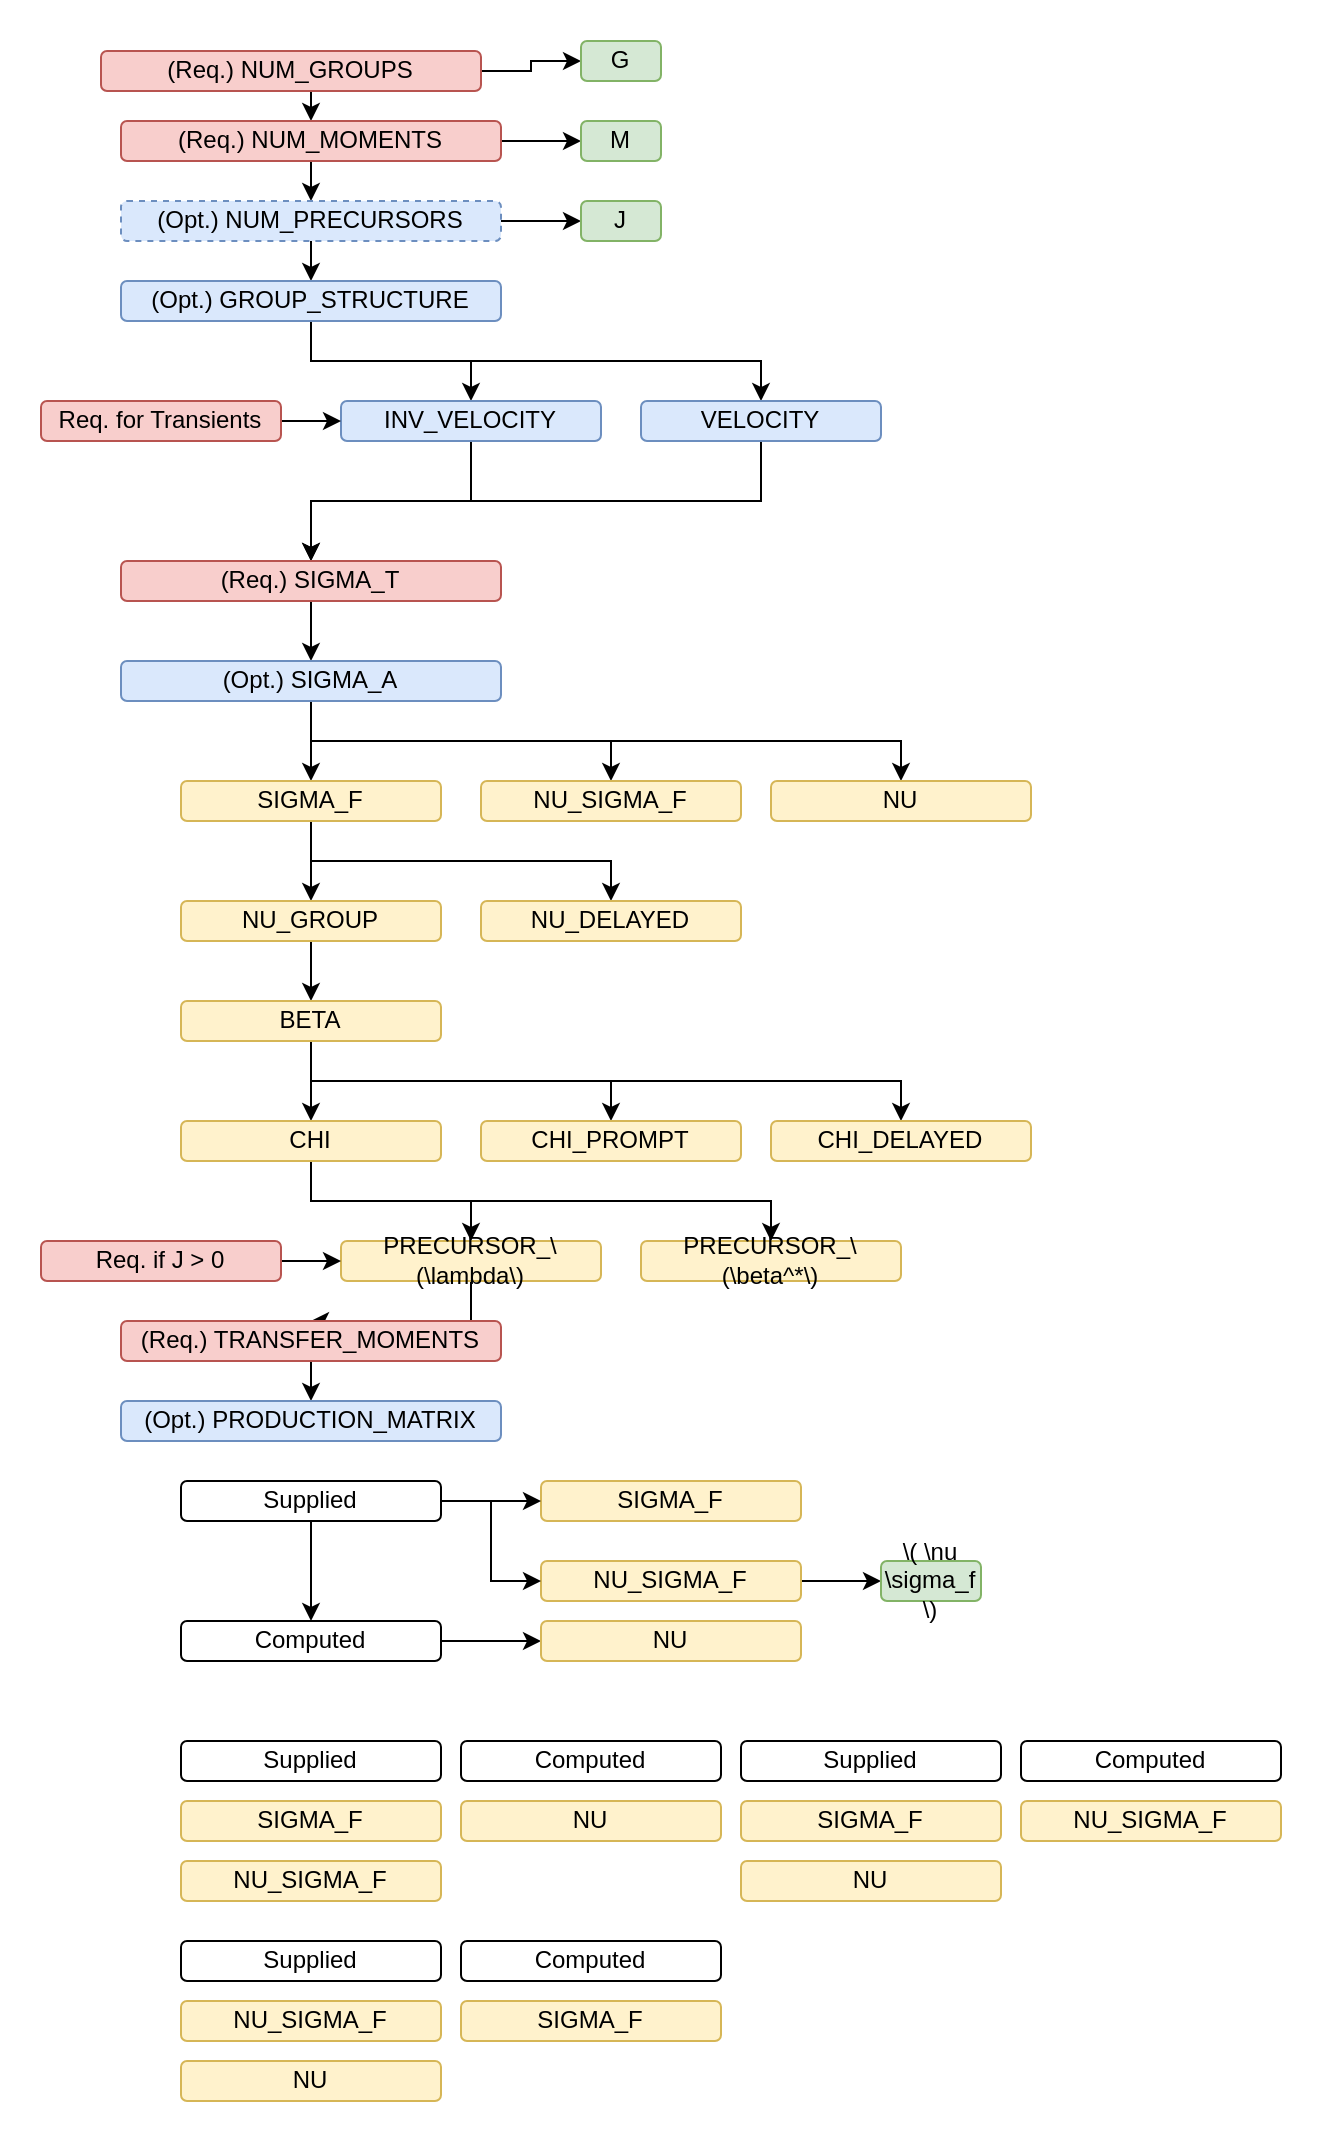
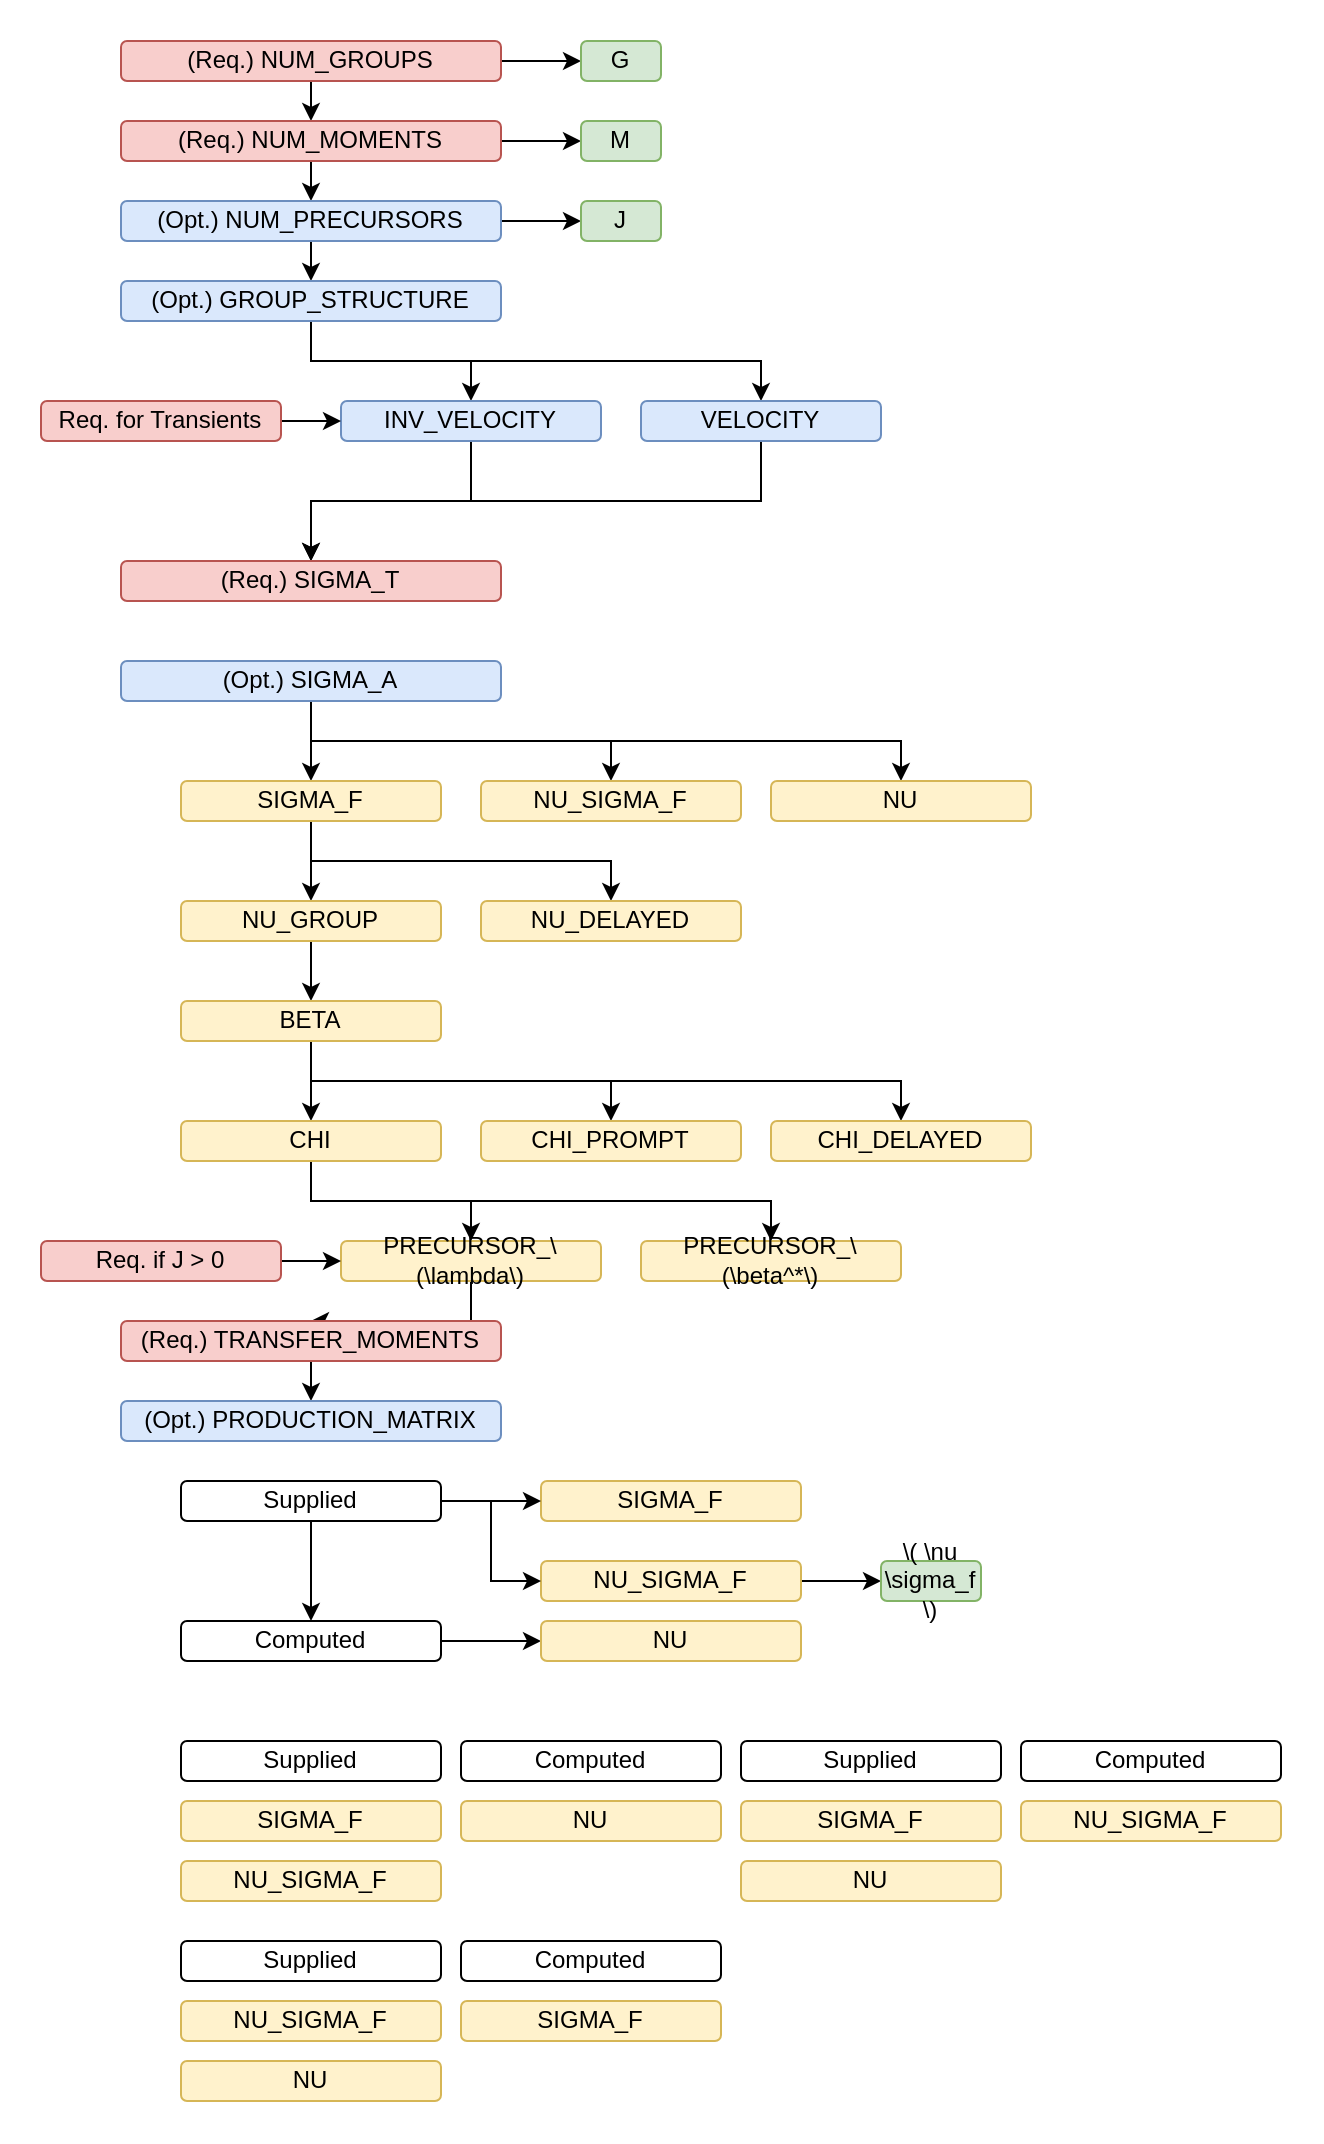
(291, 71) -> (311, 61)
(311, 221) -> (311, 221)
(311, 624) -> none
